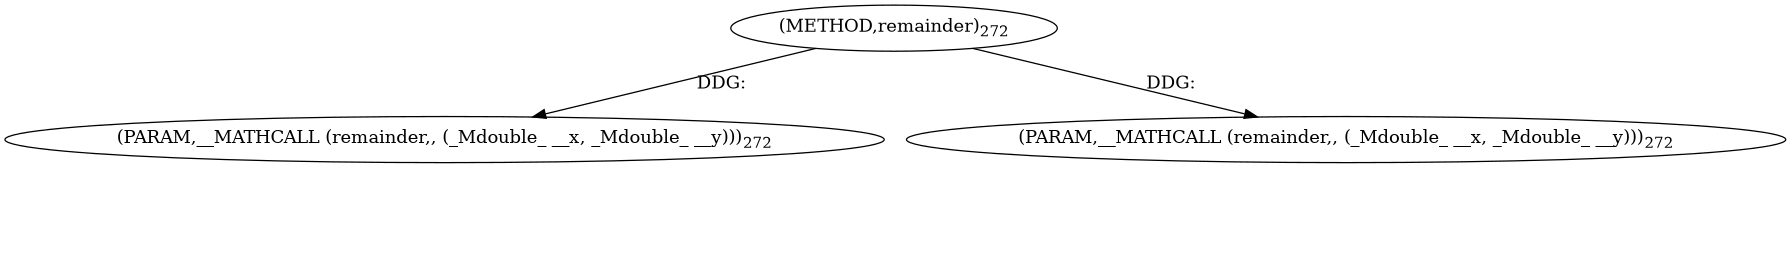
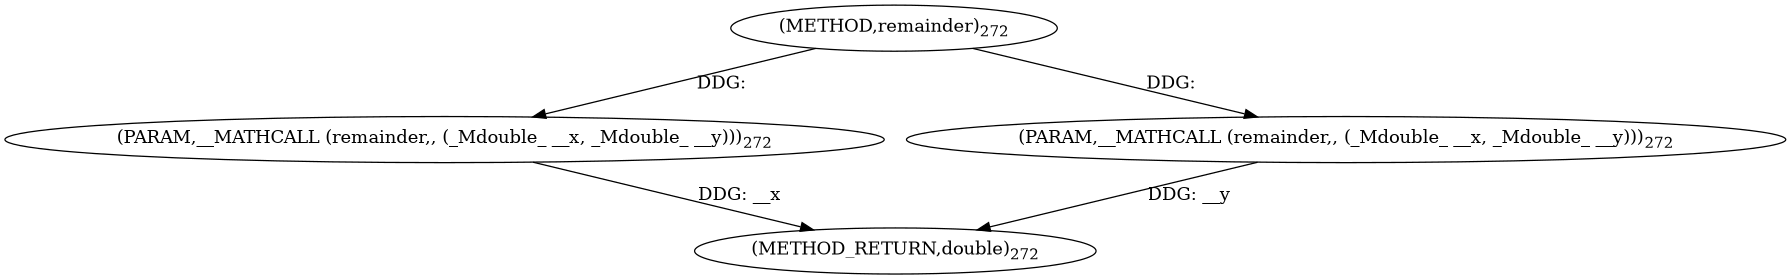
none -> (895, 251)
